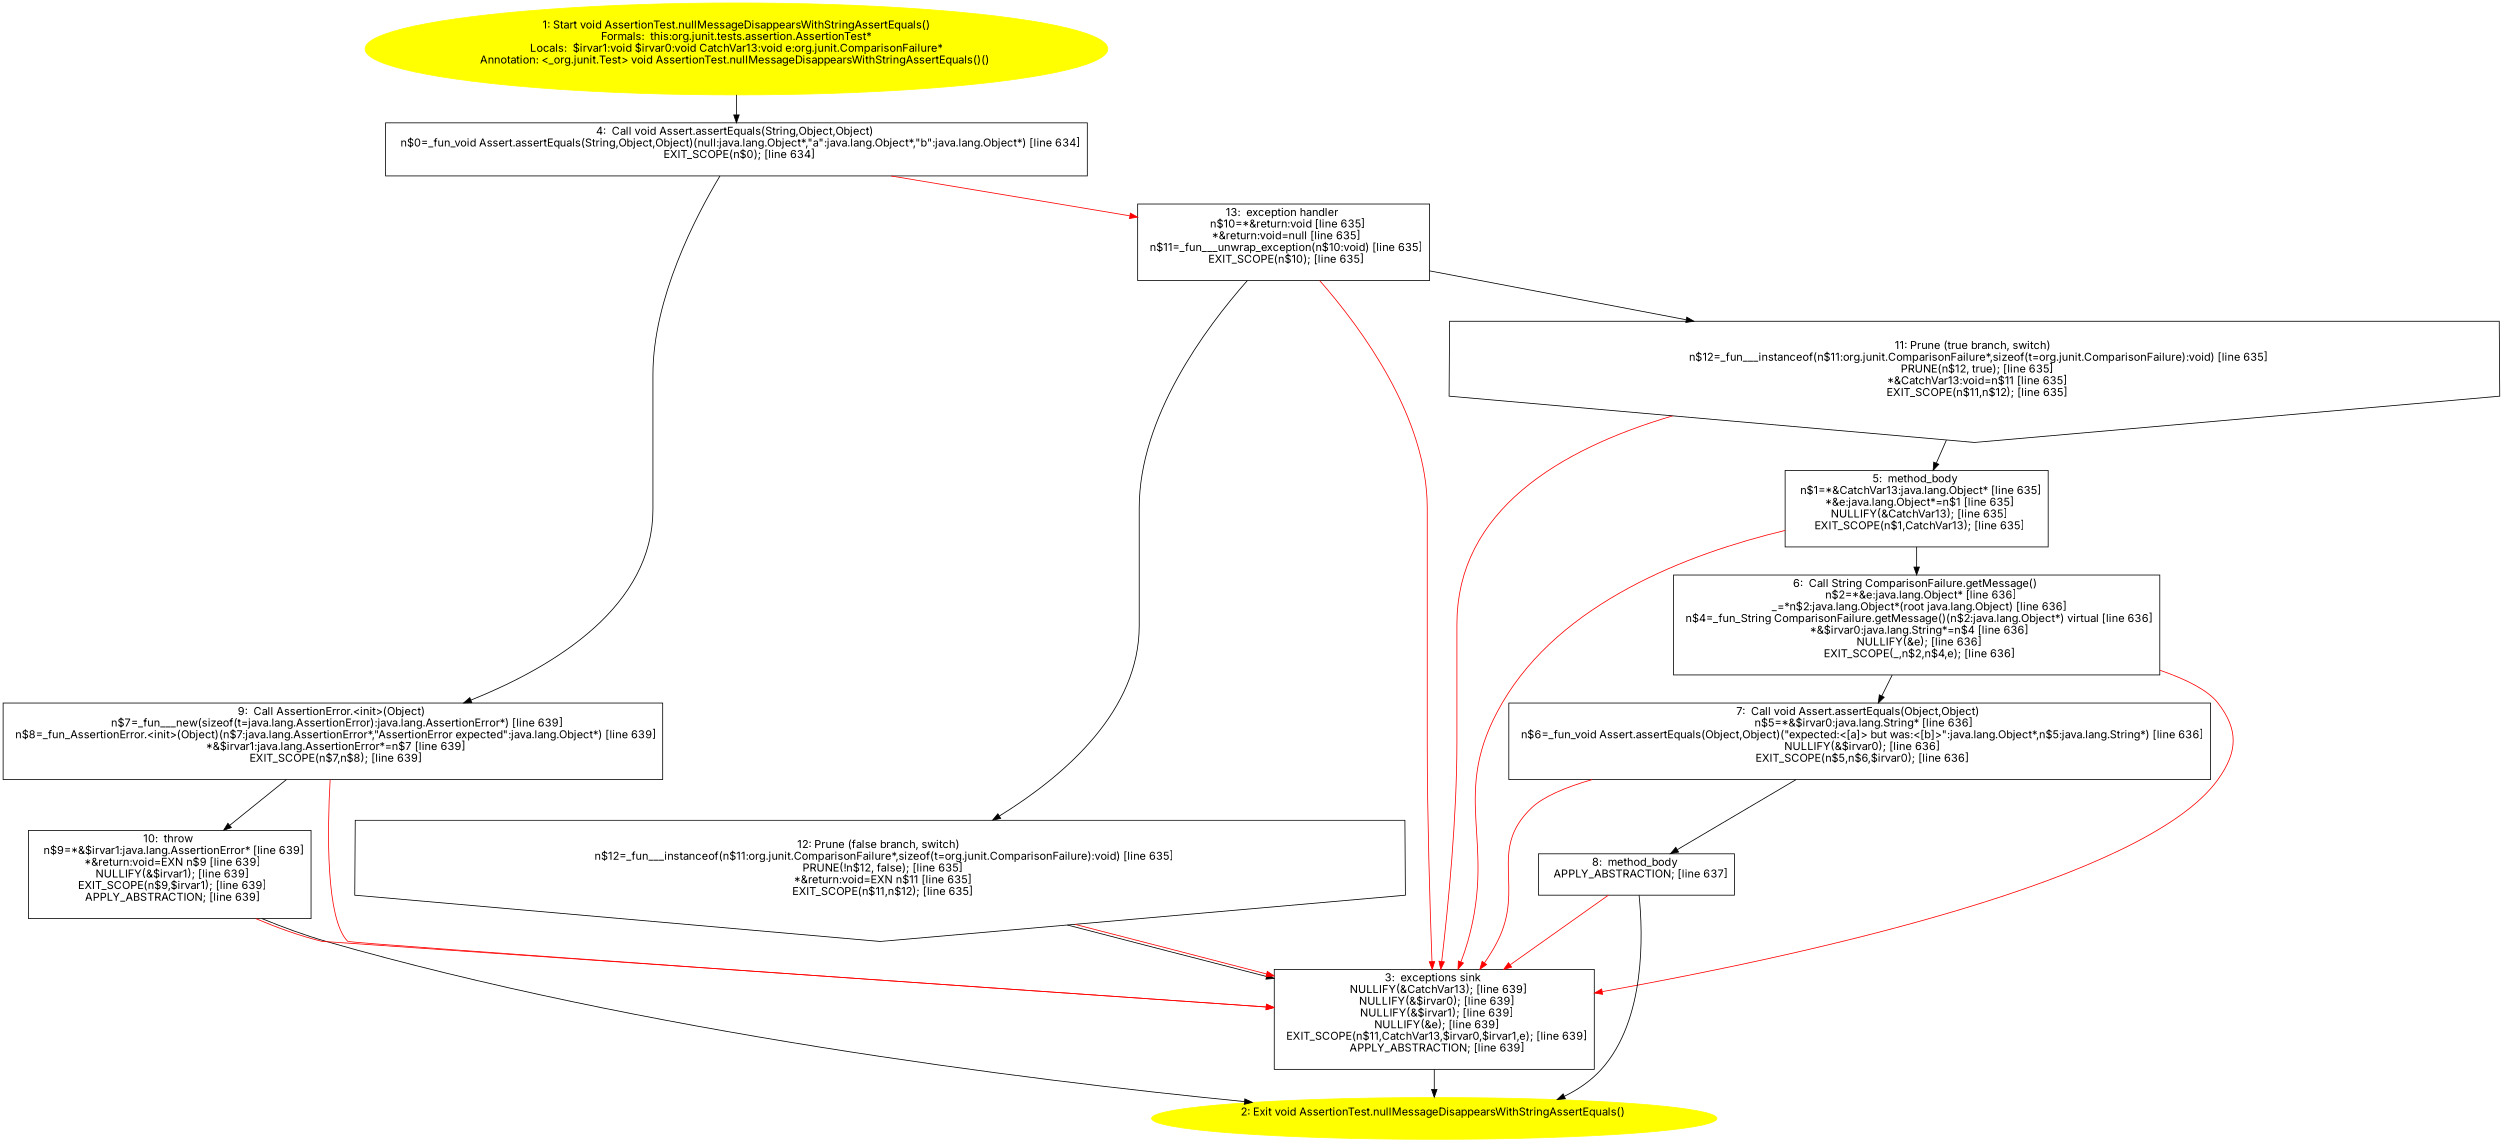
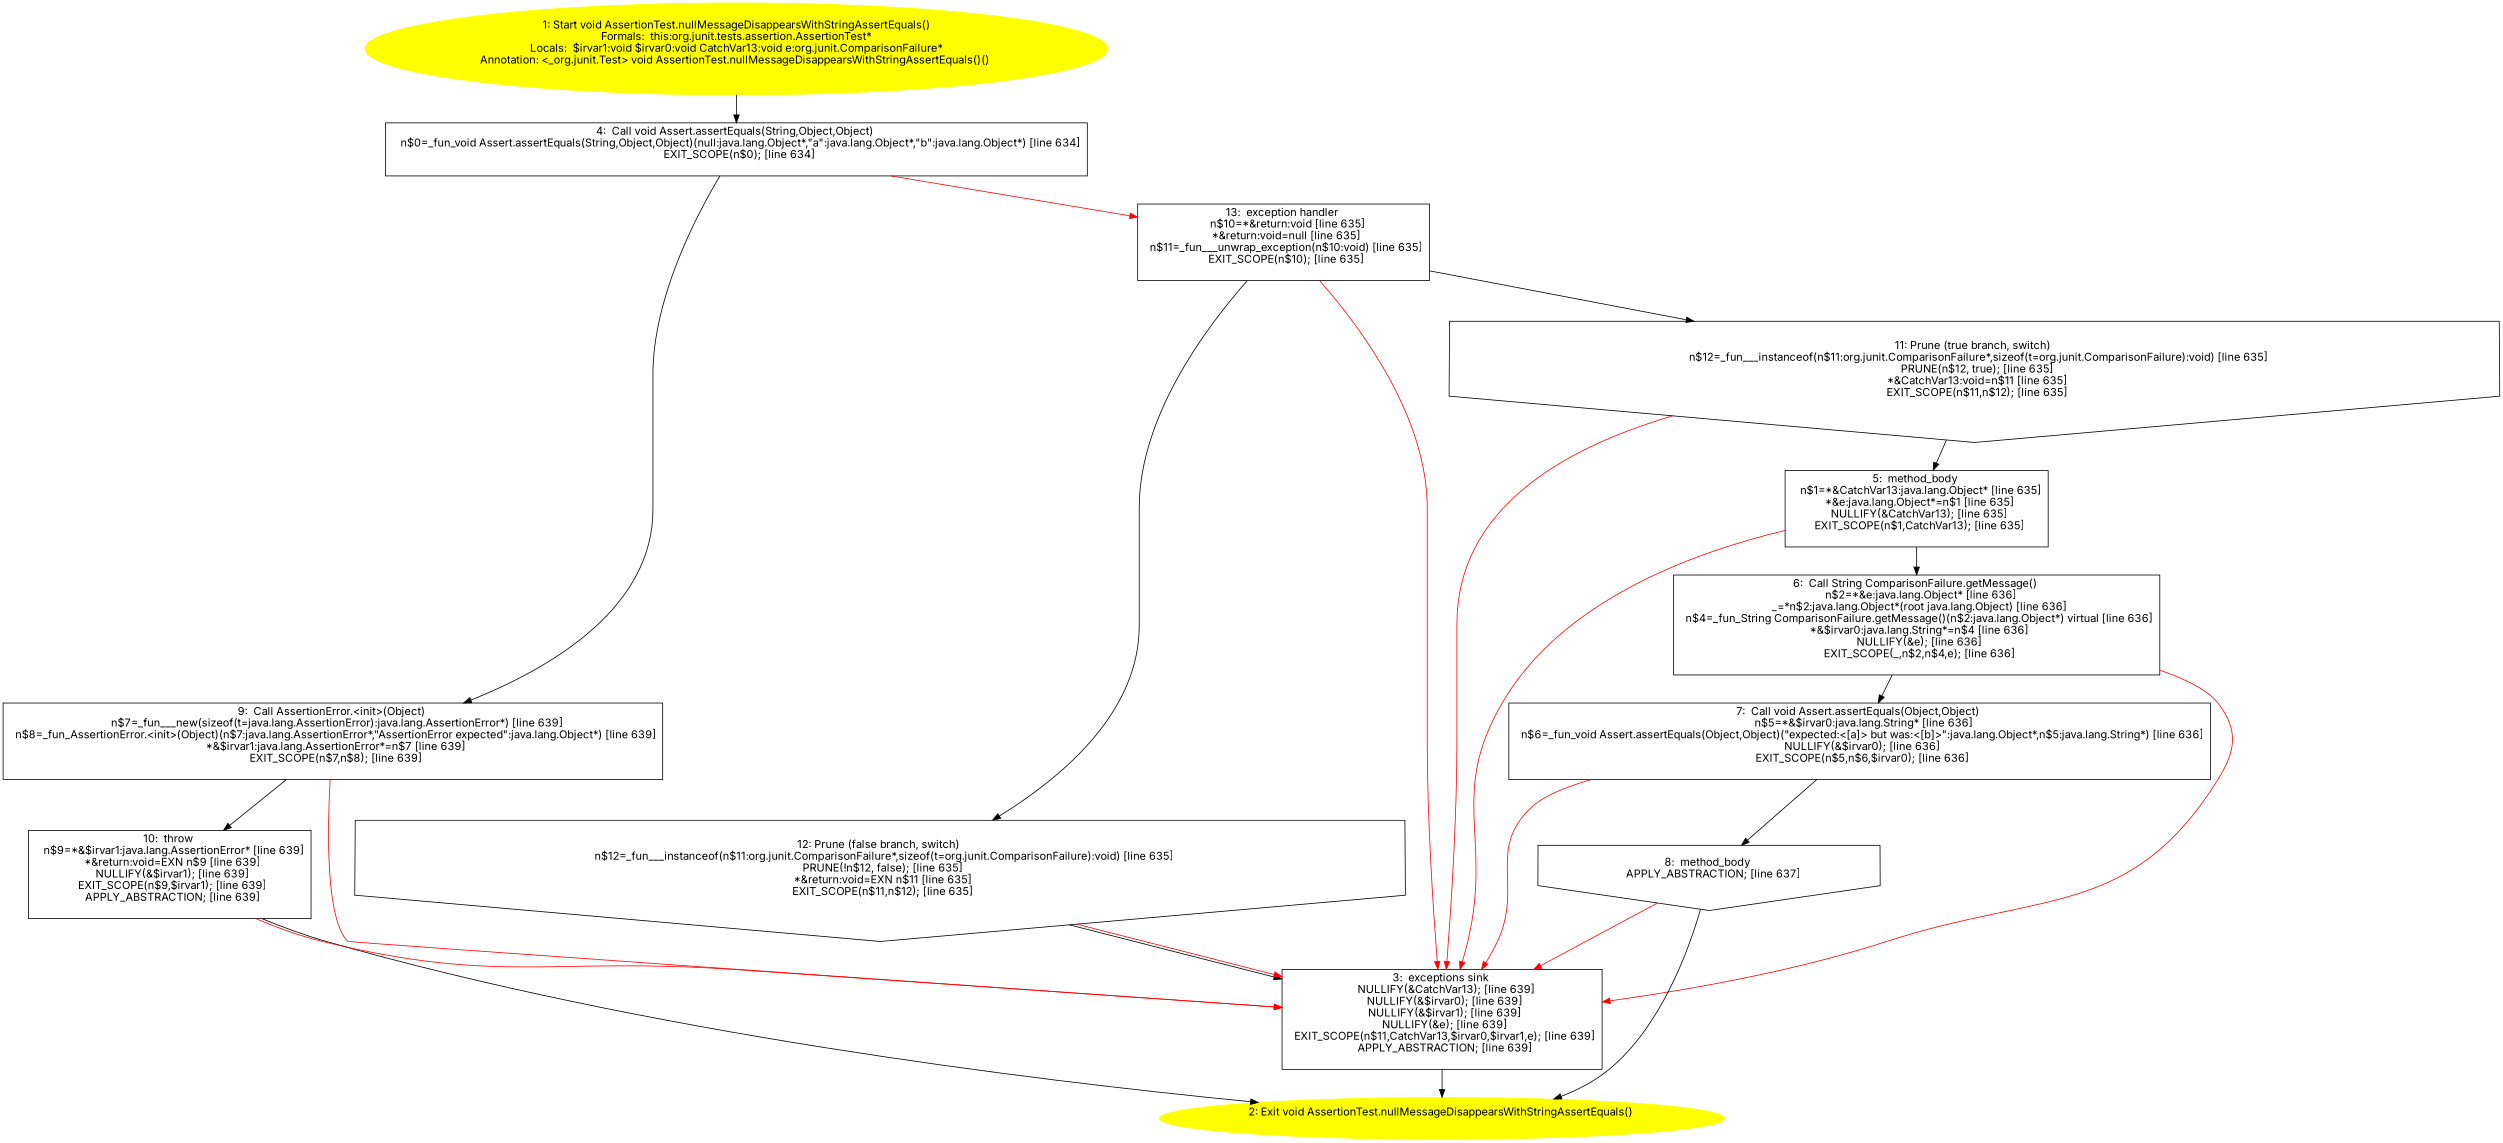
(1636, 874) -> (1709, 874)
